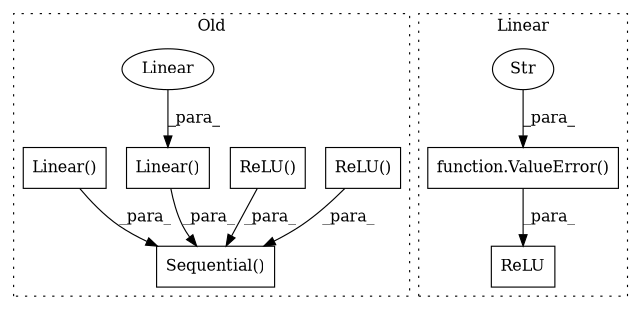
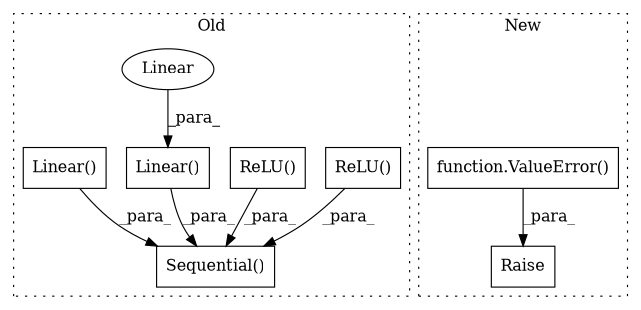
(523, 27) -> (523, 27)
(523, 69) -> none
(523, 267) -> (523, 267)
